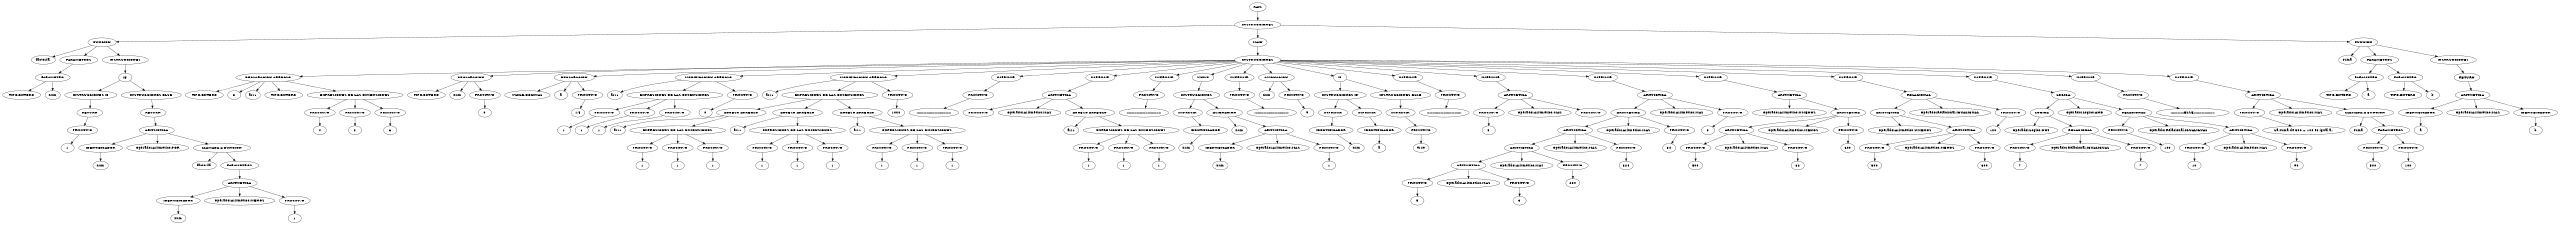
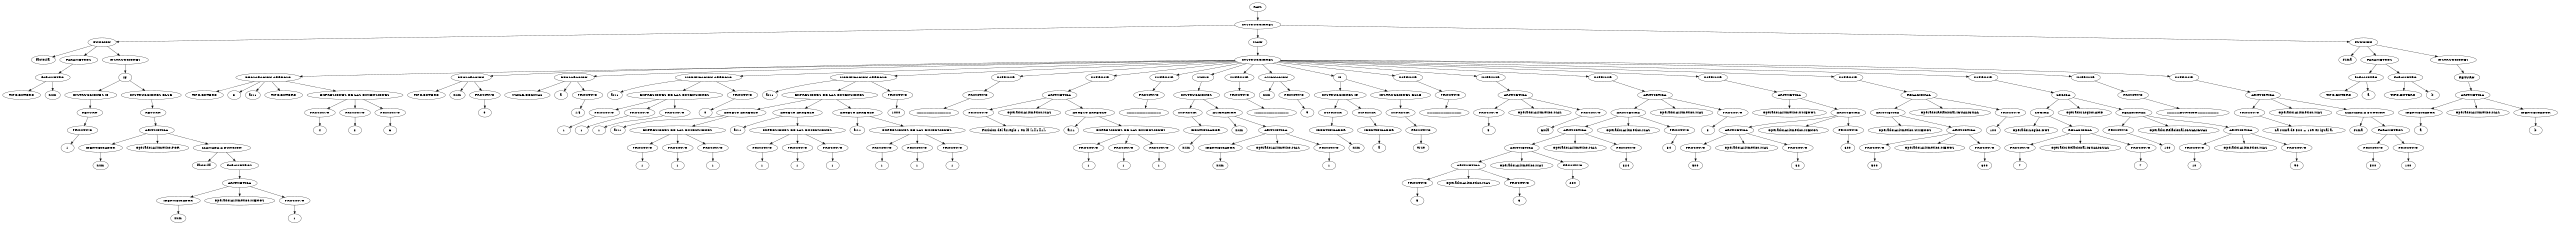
(2193, 113) -> (2193, 113)
none -> (1015, 130)
none -> (1545, 130)
(2304, 130) -> (2304, 130)
